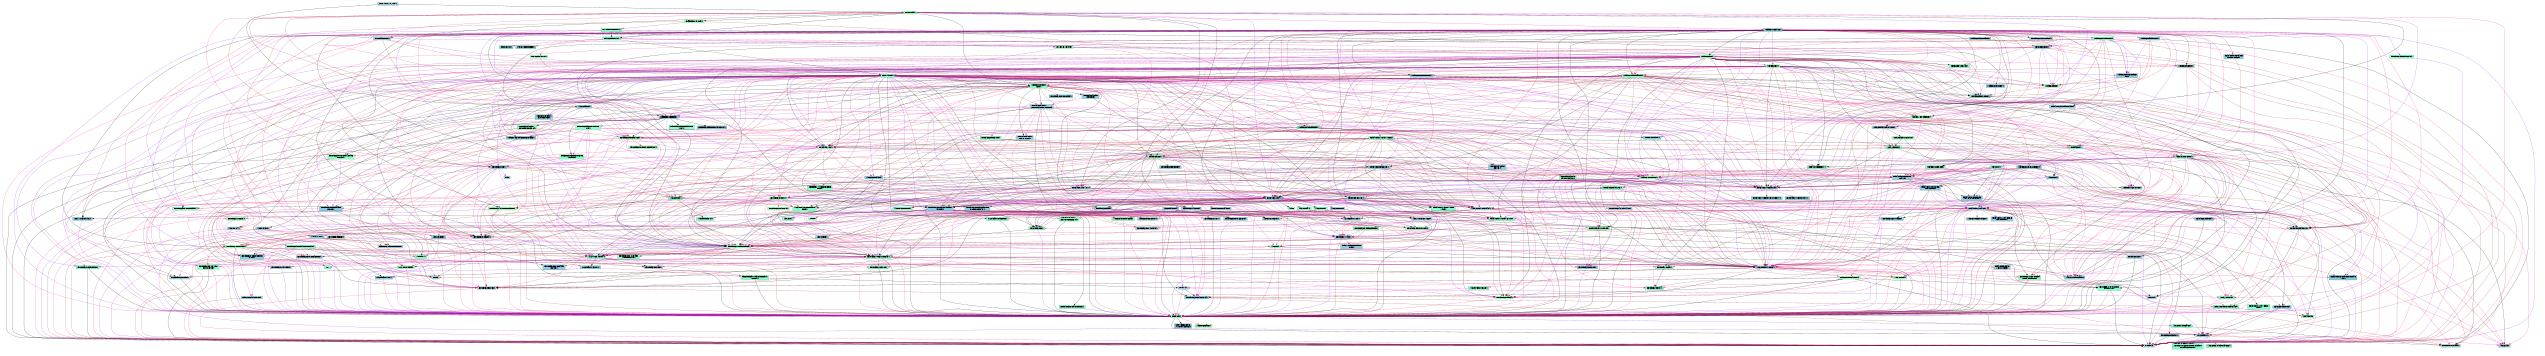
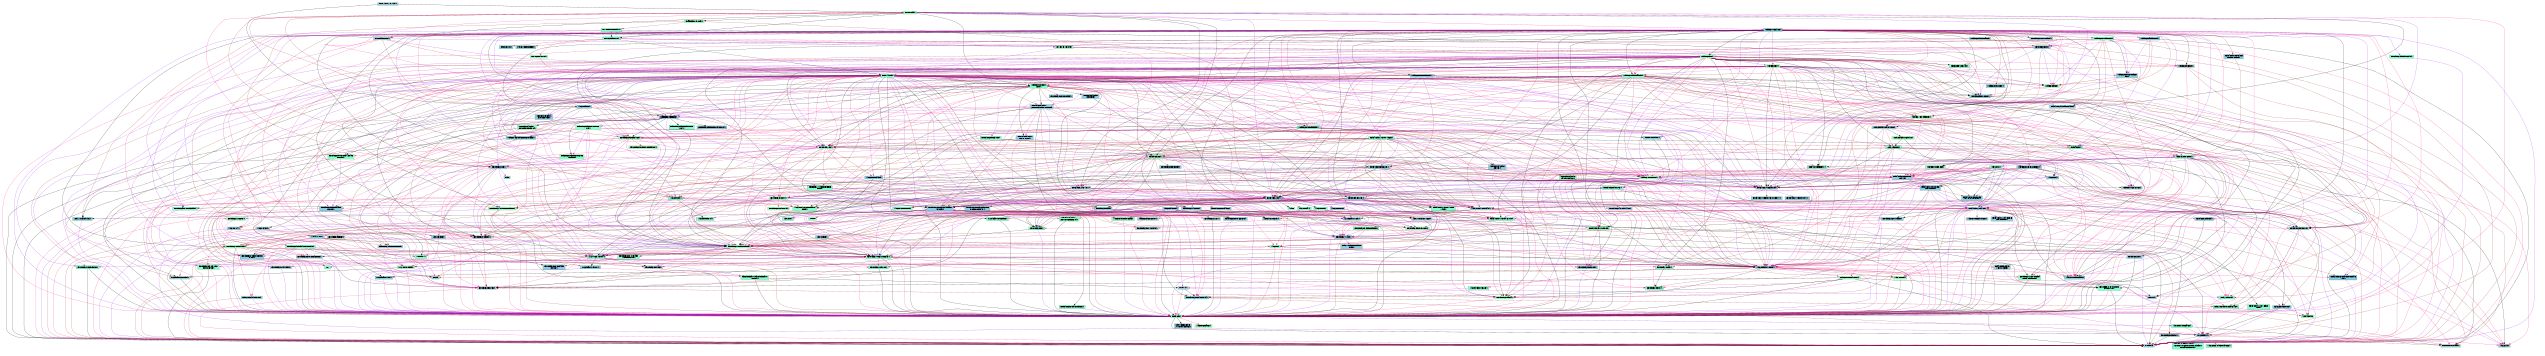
(2475, 190) -> (2465, 232)
(1733, 208) -> none
(1699, 314) -> (1730, 315)
